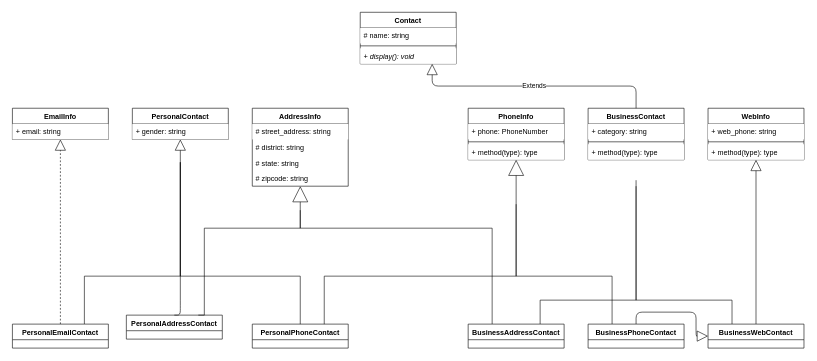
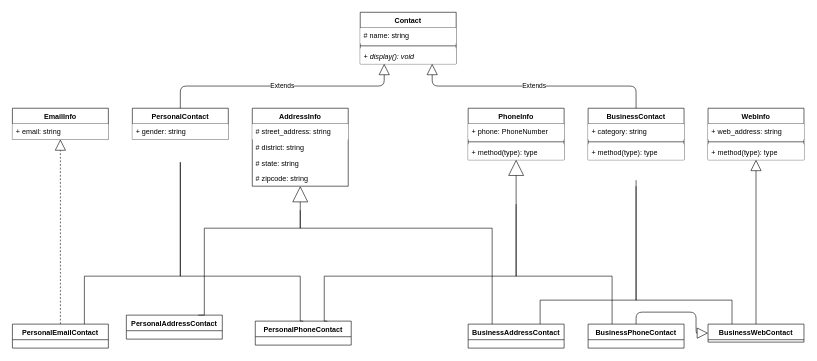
none -> (180, 95)
(746, 132) -> (750, 132)
(180, 300) -> none
(300, 336) -> (303, 333)
(756, 336) -> (756, 333)
